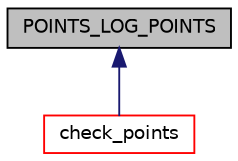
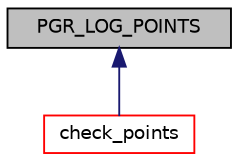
(119, 28) -> (119, 28)
